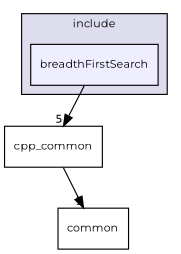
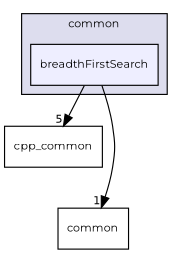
(94, 24) -> (94, 24)
(71, 183) -> (114, 141)
